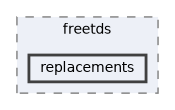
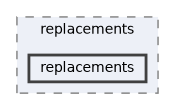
(87, 30) -> (87, 30)
